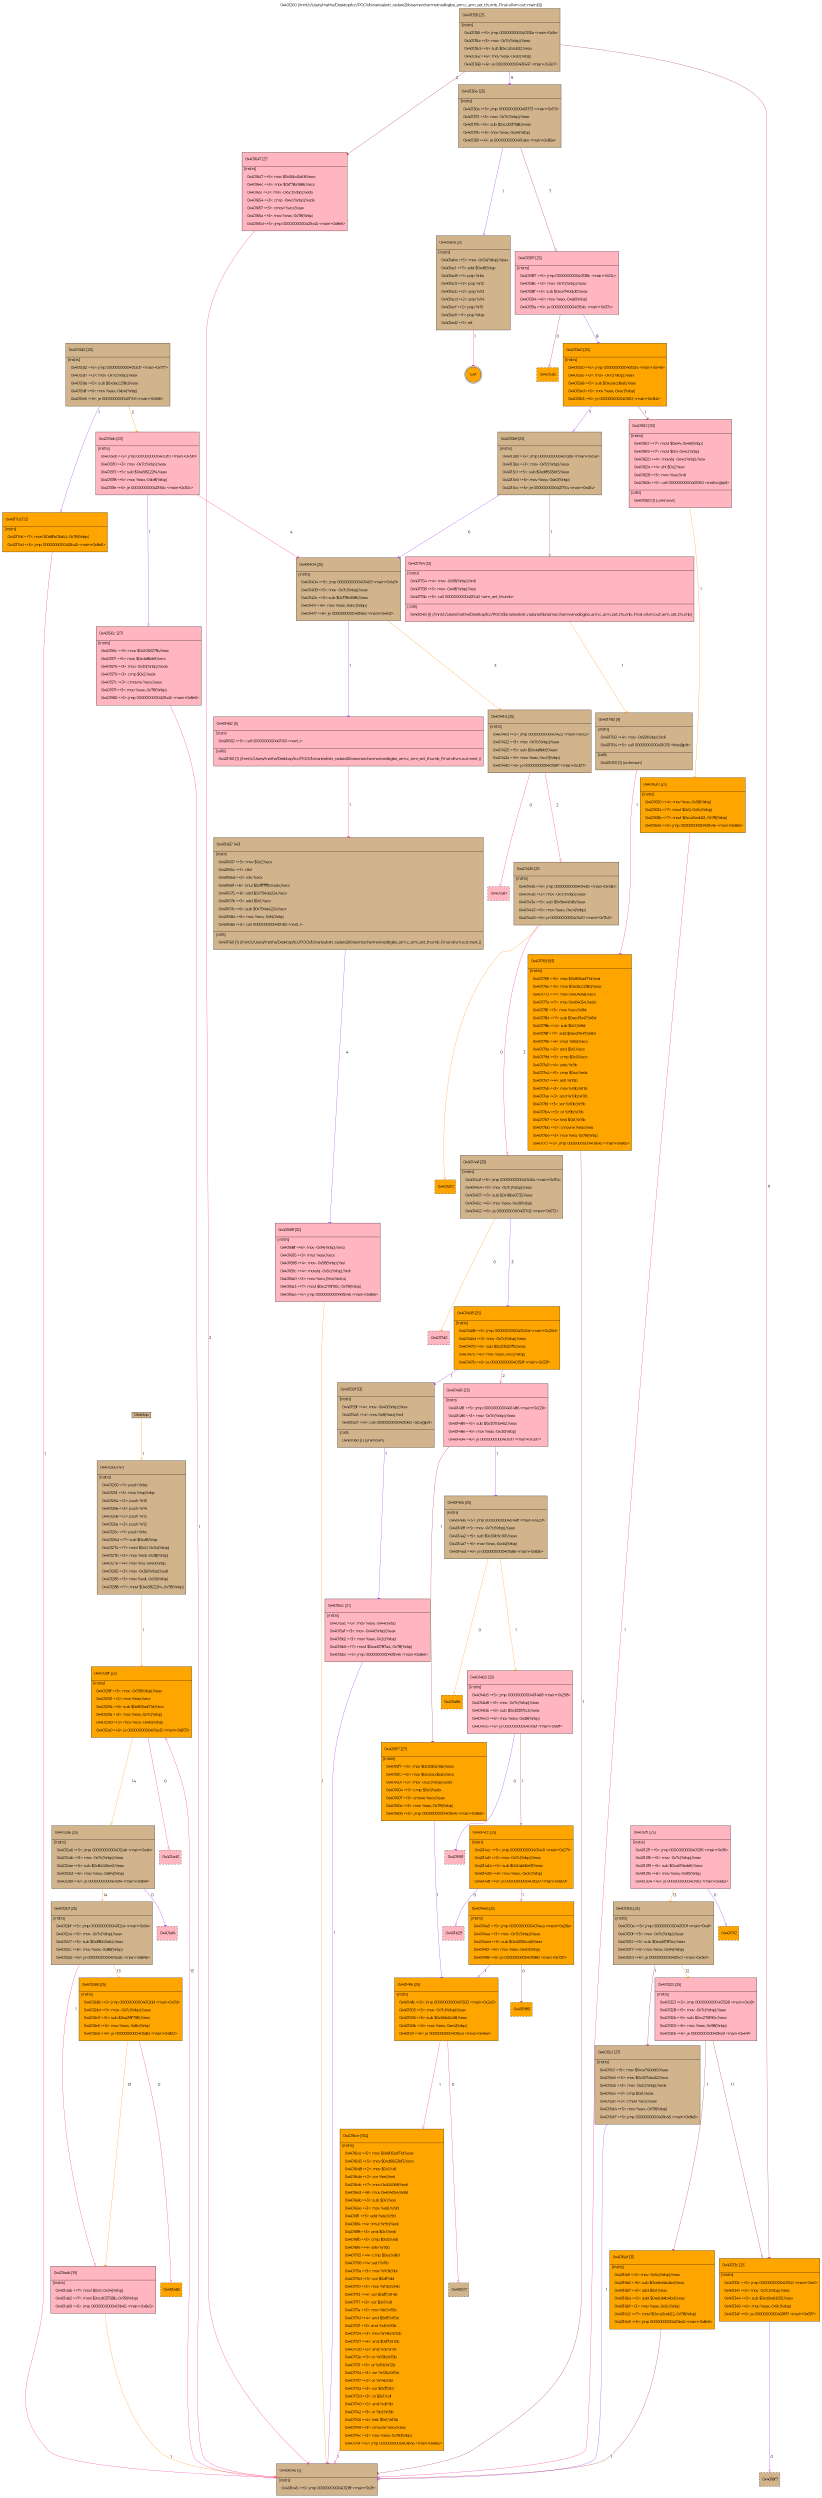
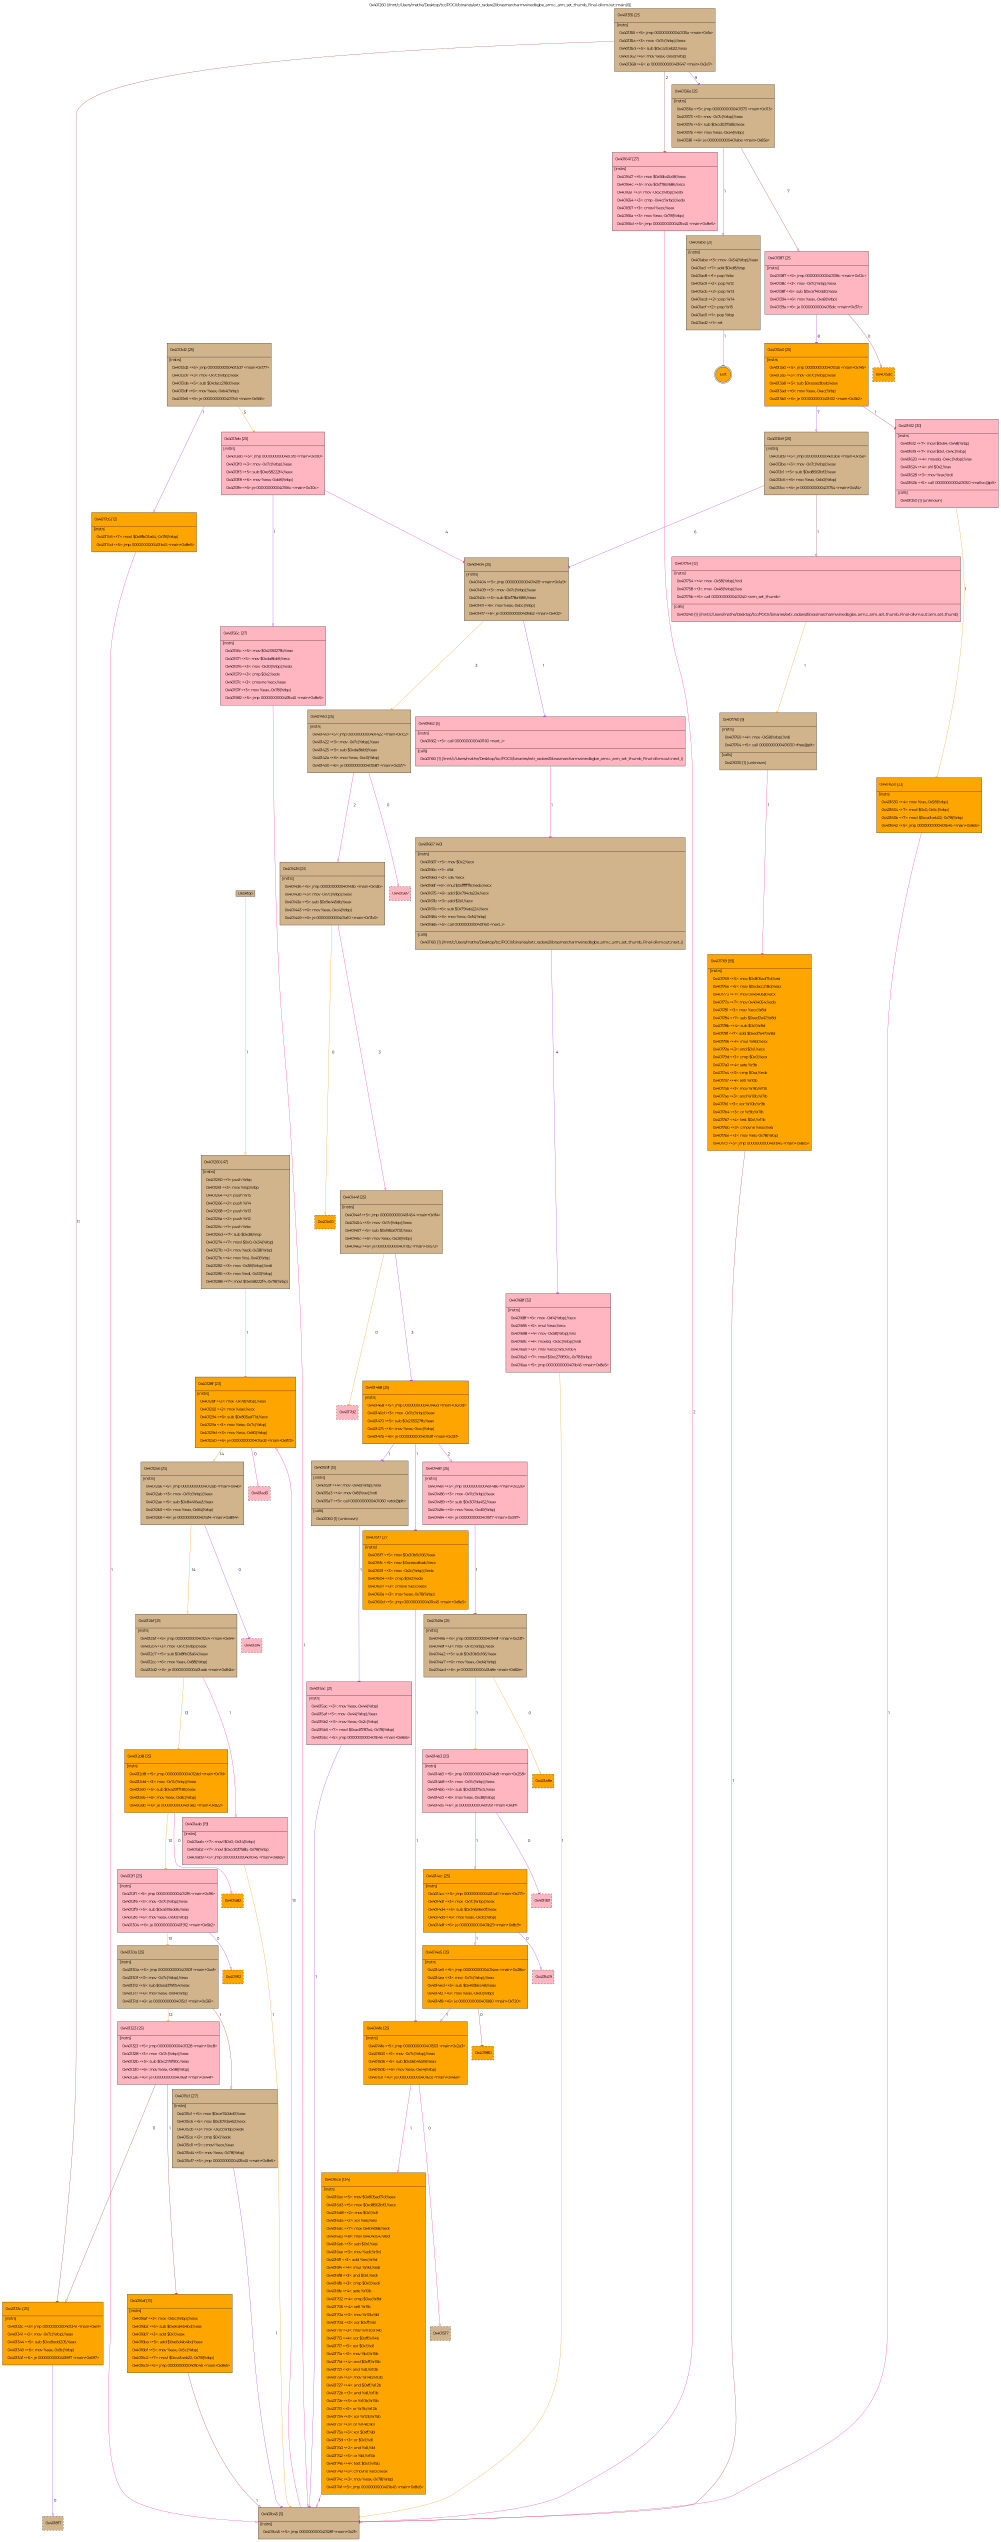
(431, 1592) -> (416, 1487)
(650, 2004) -> (229, 2046)
(117, 2153) -> (166, 1840)
